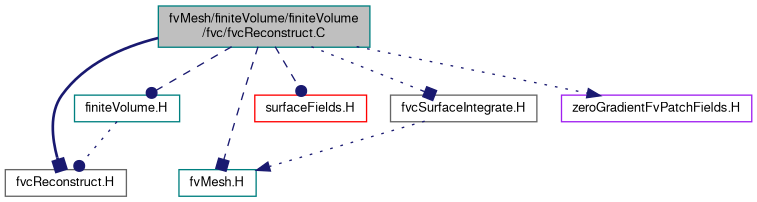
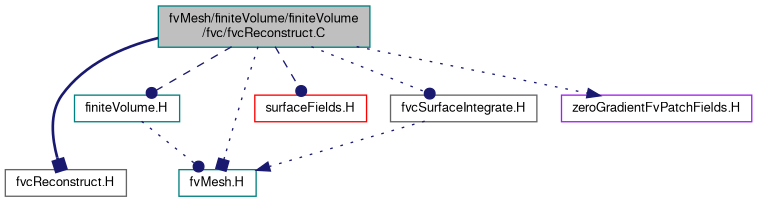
(368, 69) -> (368, 69)
(241, 102) -> (241, 102)
(100, 142) -> (168, 142)
